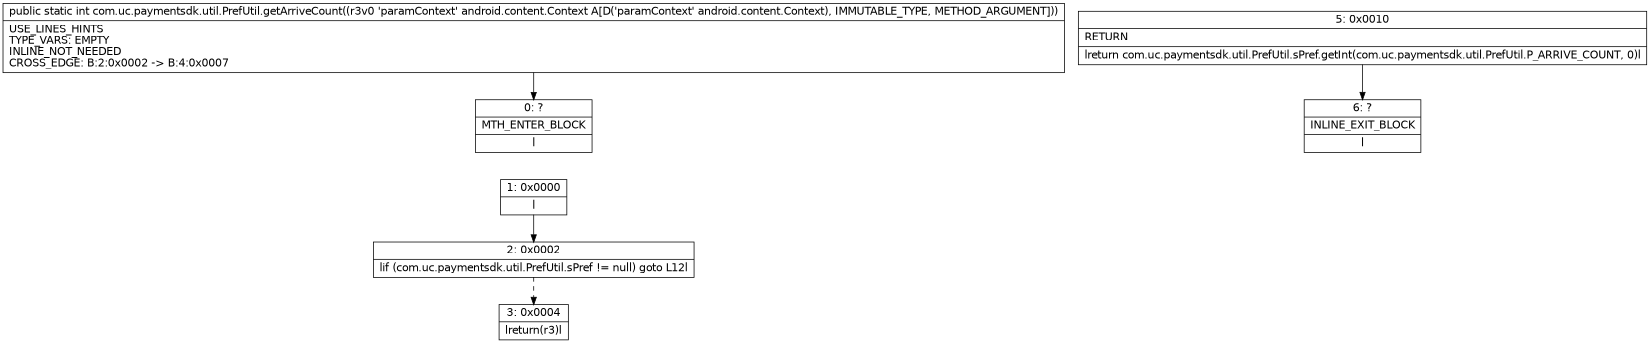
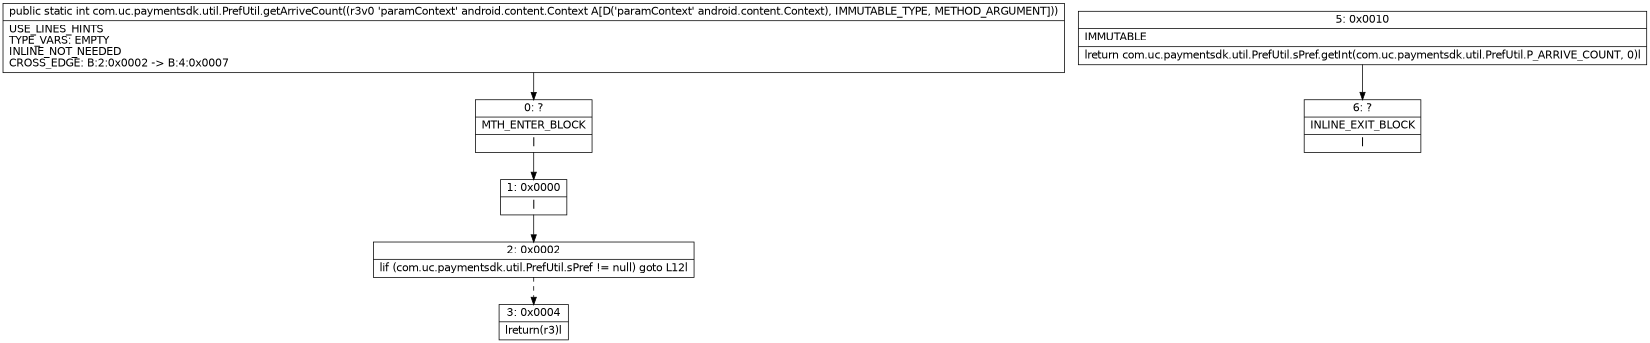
(1106, 37) -> (1116, 37)
none -> (534, 162)
